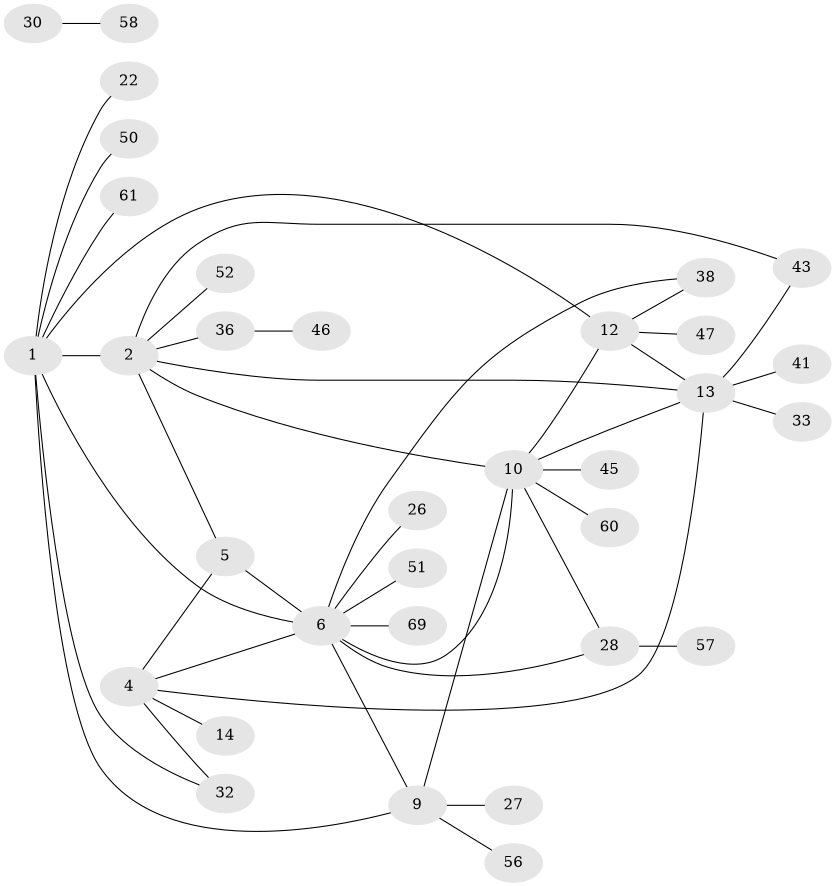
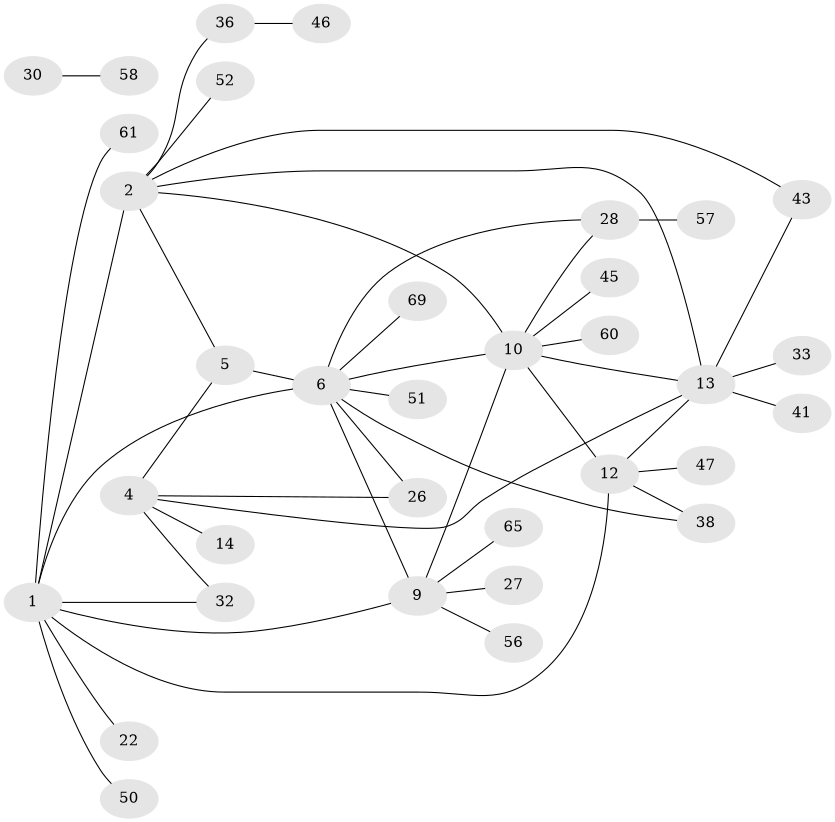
none -> (514, 528)
(225, 656) -> (273, 497)
